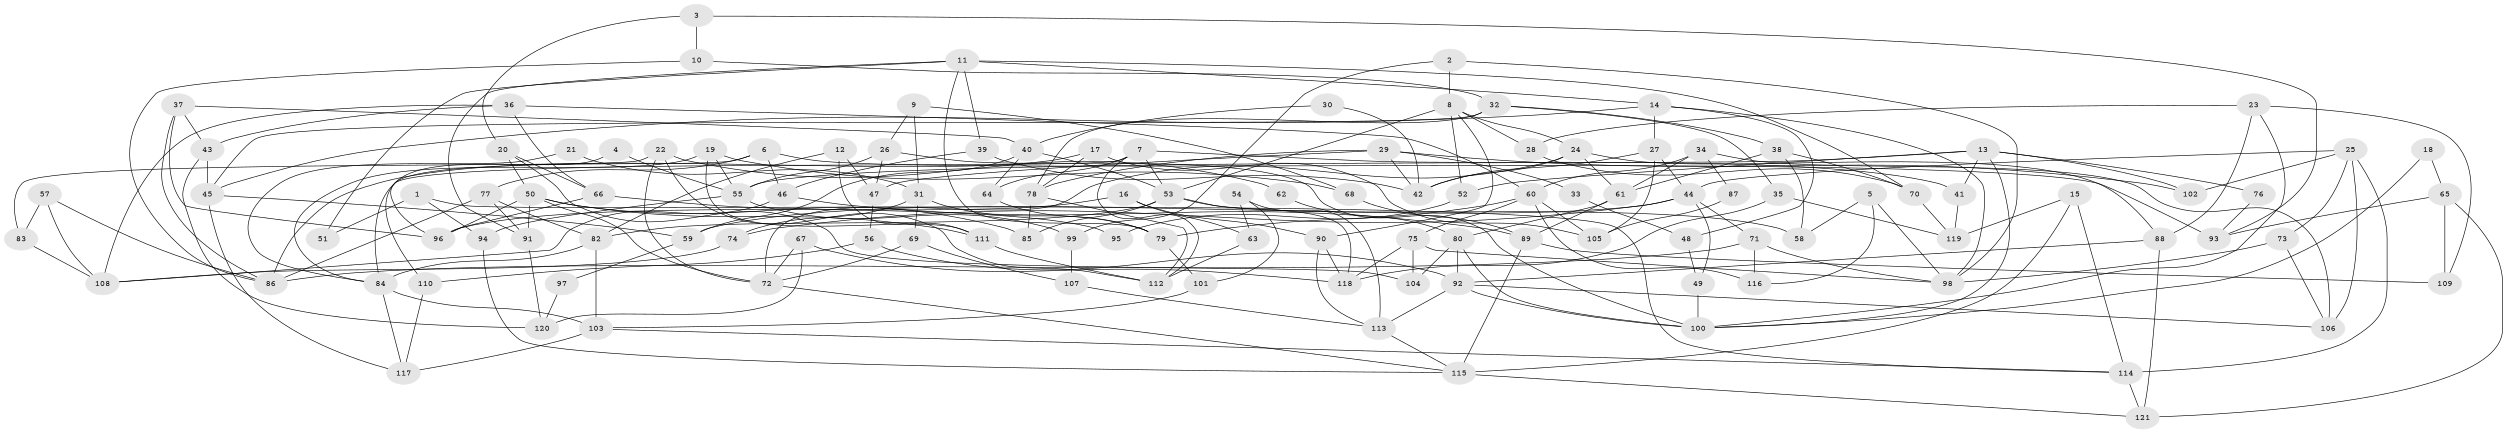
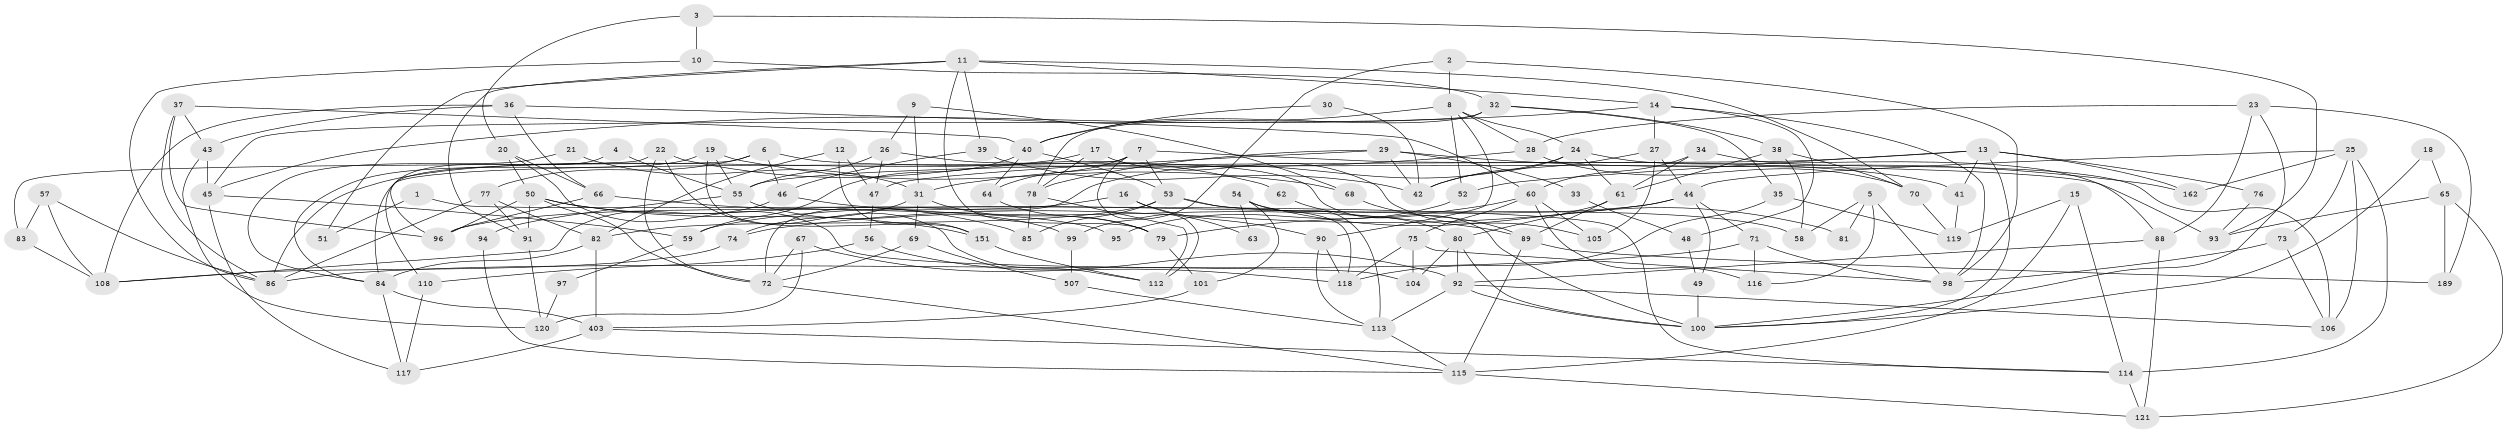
(1322, 146) -> (1335, 117)
none -> (1224, 167)
(1733, 194) -> none
(2190, 194) -> (2190, 194)
(450, 217) -> none
(982, 239) -> (982, 239)
none -> (1844, 239)
(1204, 261) -> none
(1072, 284) -> (1072, 284)
(2445, 284) -> (2445, 284)
(596, 328) -> (596, 328)
